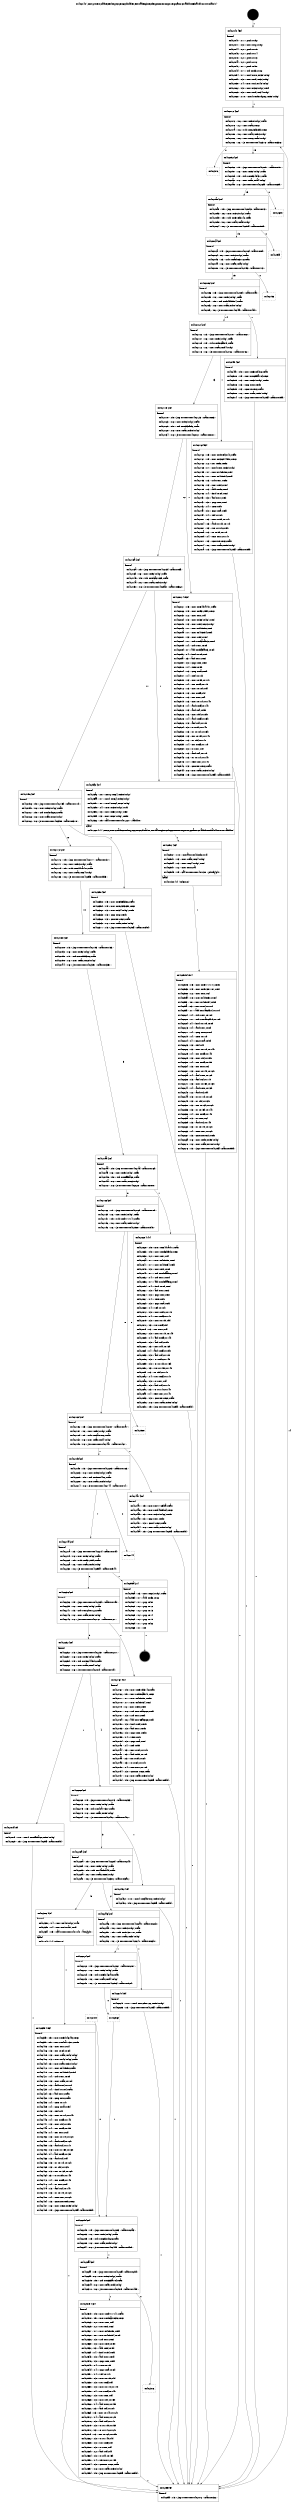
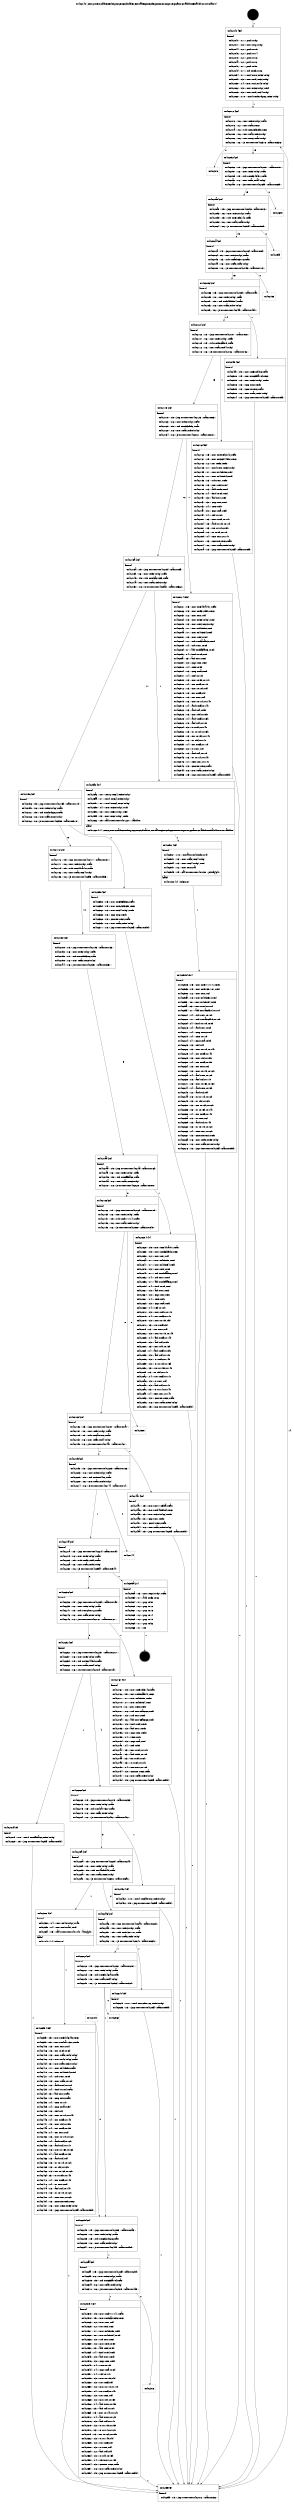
(91, 1896) -> (91, 1896)
(110, 2119) -> (105, 2101)
